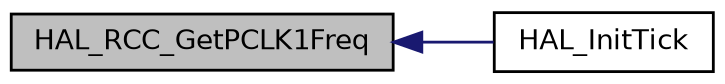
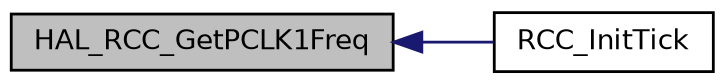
(604, 42) -> (604, 42)
